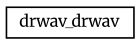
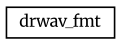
(70, 23) -> (61, 23)
